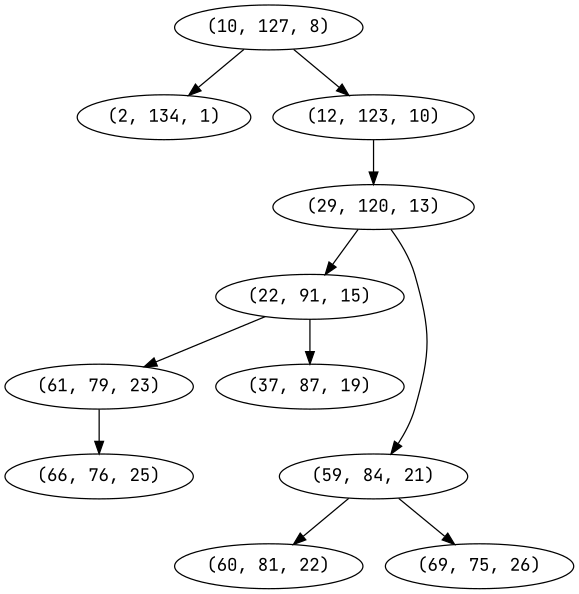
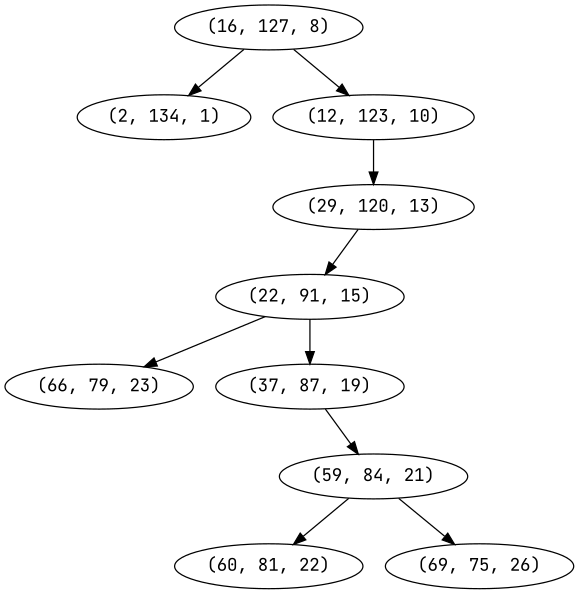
(269, 27) -> (269, 27)
(427, 335) -> (338, 427)
(99, 387) -> (99, 387)
(99, 476) -> none
